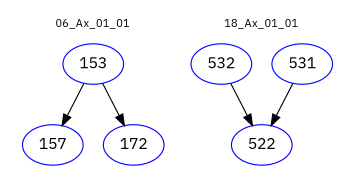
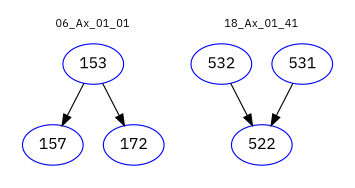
(262, 24) -> (262, 24)
